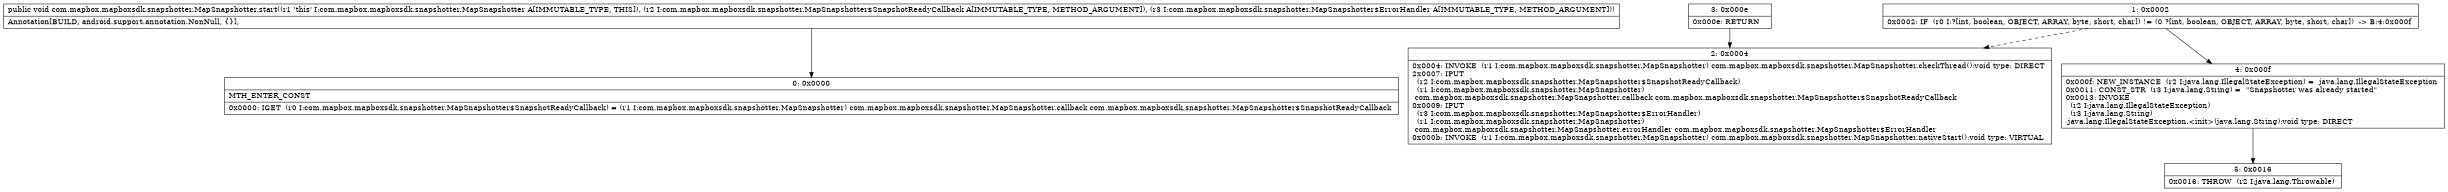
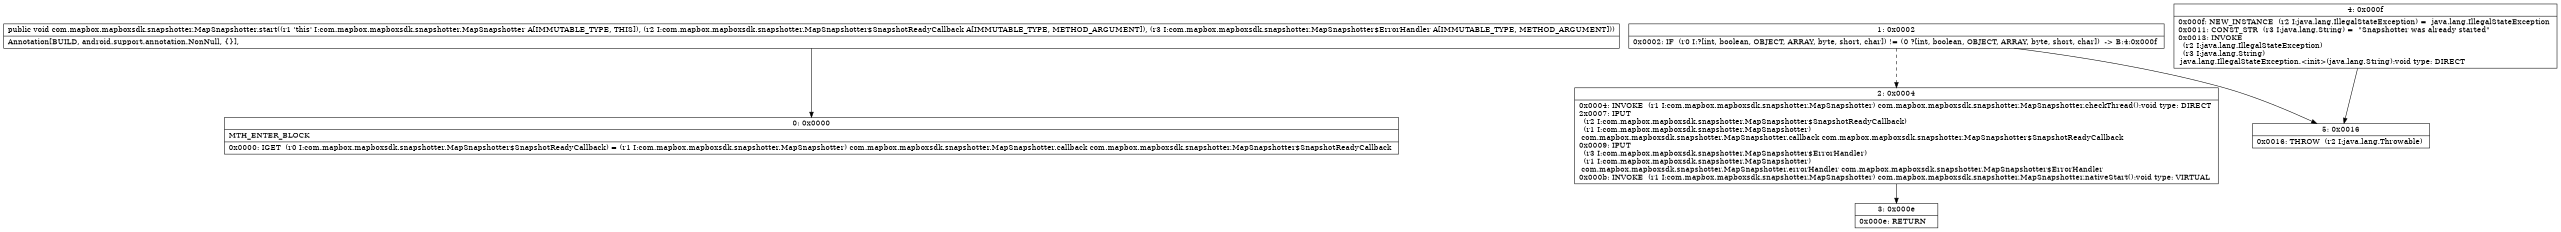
(1730, 35) -> (1896, 191)
(2187, 44) -> (2166, 74)
(270, 96) -> (270, 136)
